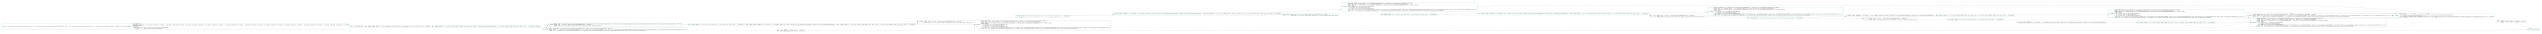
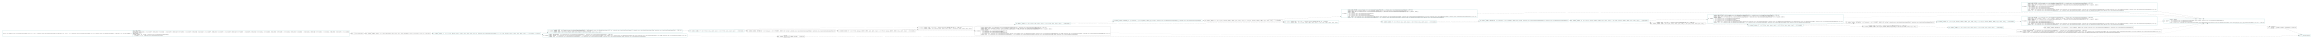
(2176, 22) -> none
